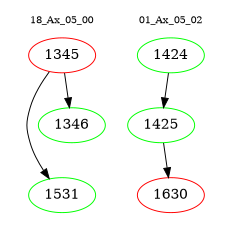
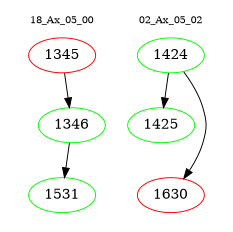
(171, 21) -> (171, 21)
(27, 120) -> (68, 155)
(165, 155) -> (206, 120)
